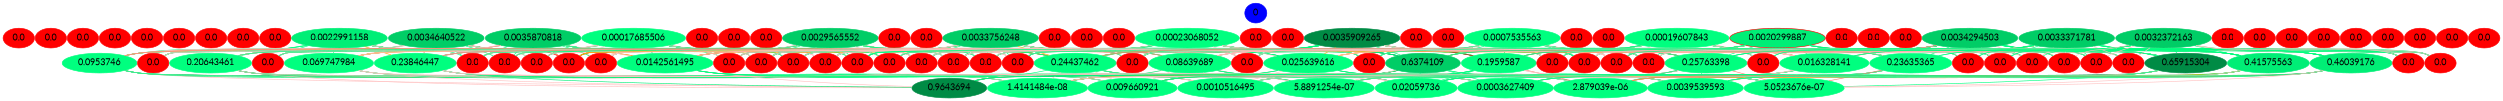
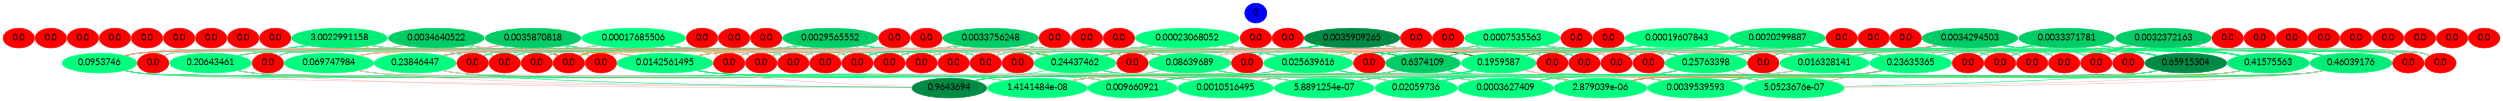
(339, 38) -> (339, 38)
(1778, 38) -> (1778, 38)
